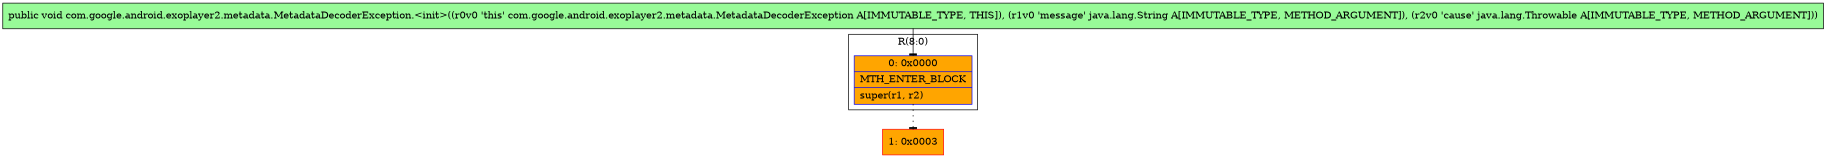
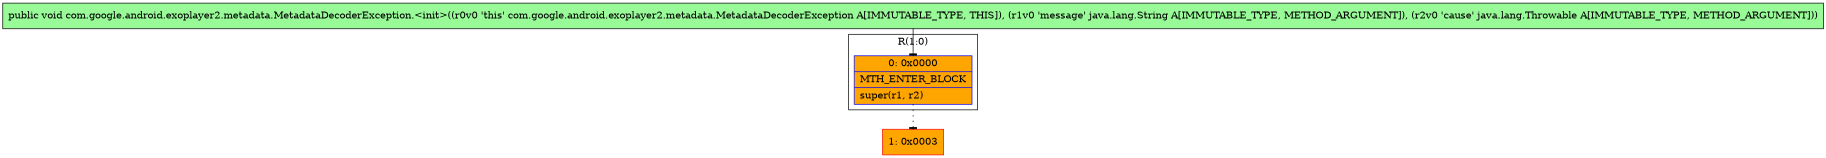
(913, 42) -> (913, 42)
